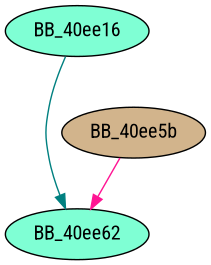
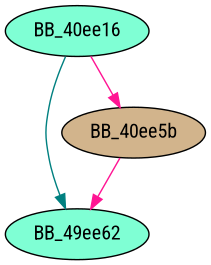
none -> (102, 76)
(77, 234) -> (77, 234)
